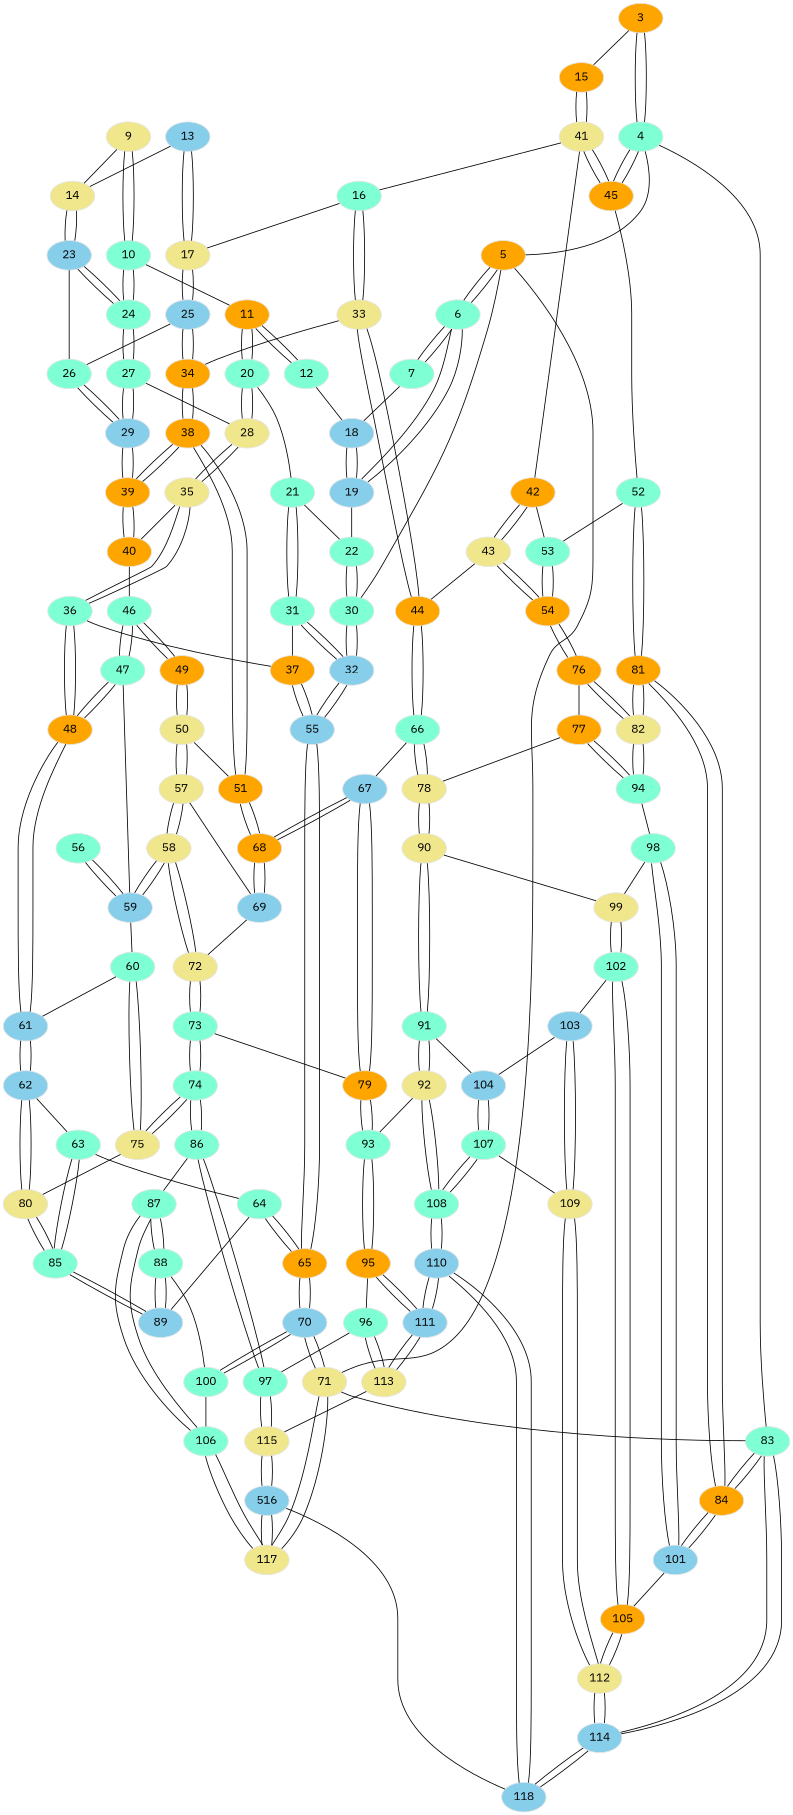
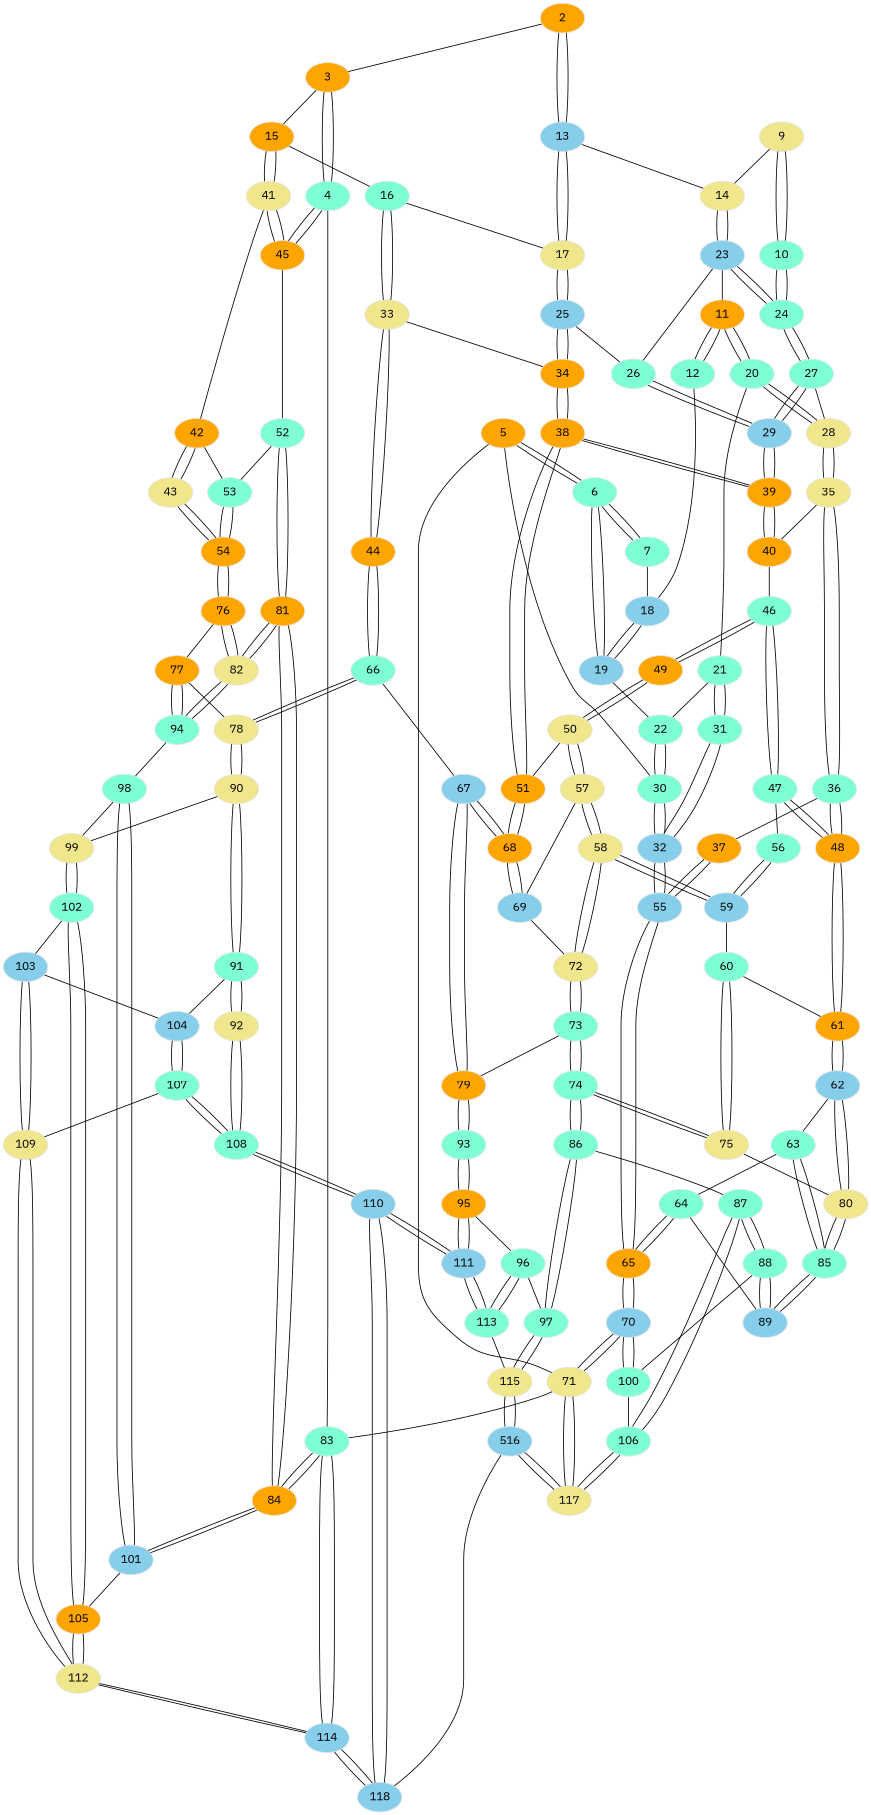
none -> (563, 18)
(470, 166) -> (337, 170)
(612, 235) -> none
(188, 285) -> (722, 285)
(453, 581) -> none
(292, 641) -> none
(126, 789) -> (776, 813)
(26, 1026) -> (838, 1026)
(396, 1115) -> none
(384, 1382) -> (487, 1323)
